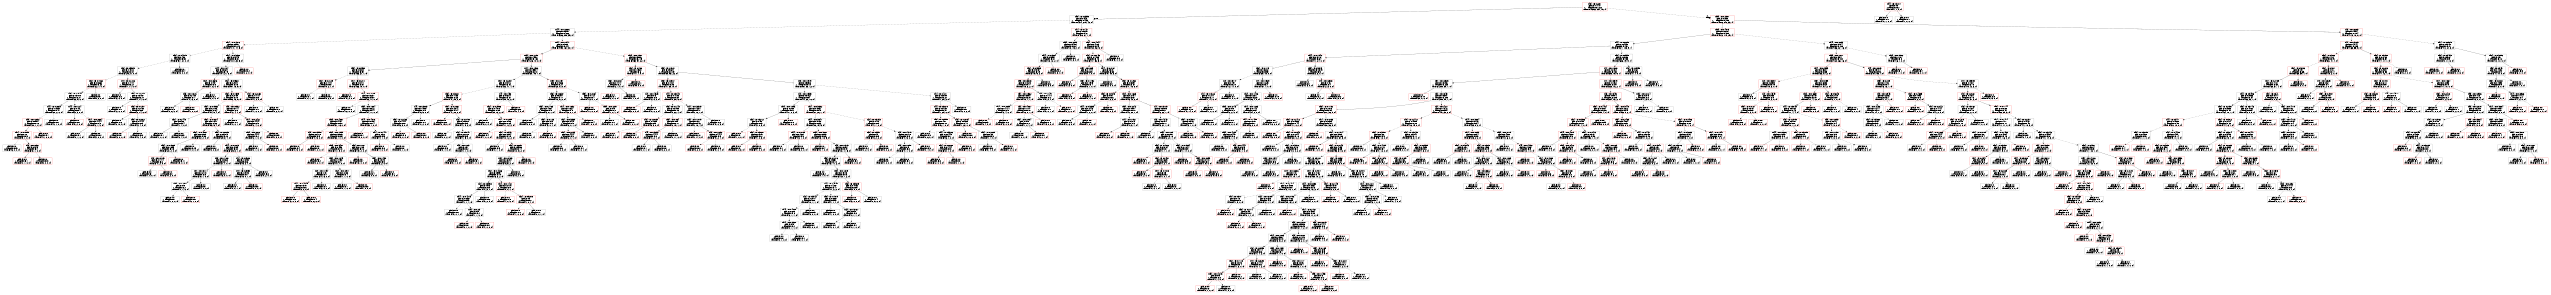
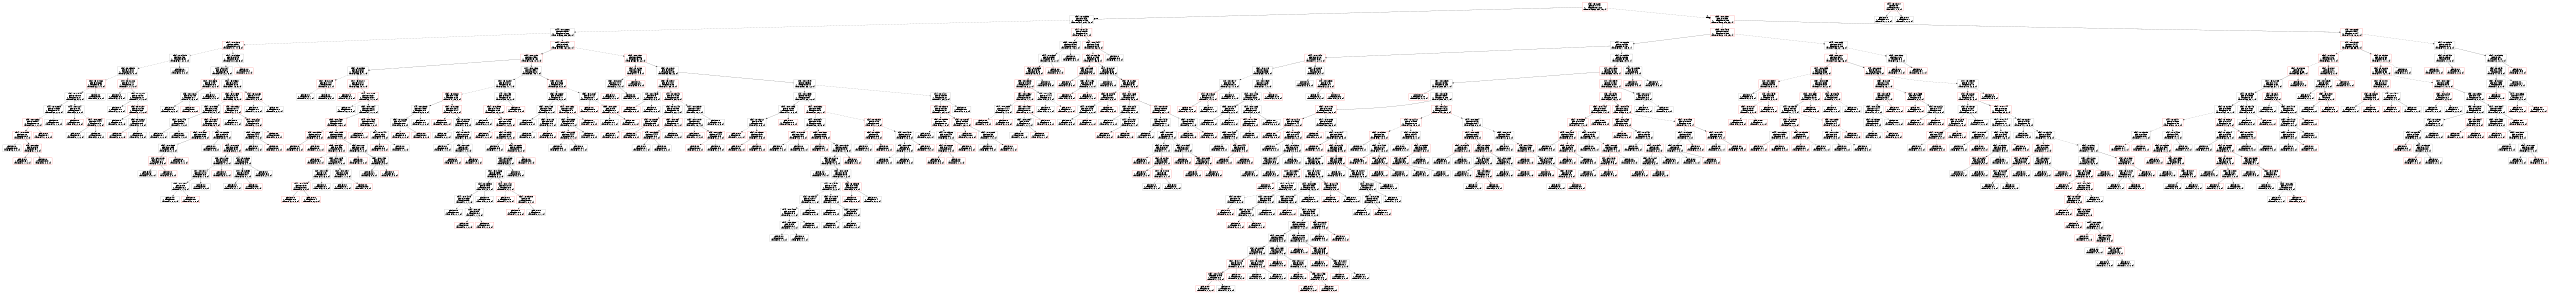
(1315, 71) -> (1315, 71)
(2326, 97) -> (2326, 97)
none -> (1108, 122)
(190, 148) -> none
(1215, 277) -> (1215, 277)
